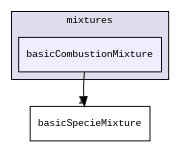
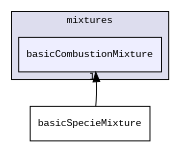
(84, 86) -> (96, 94)
